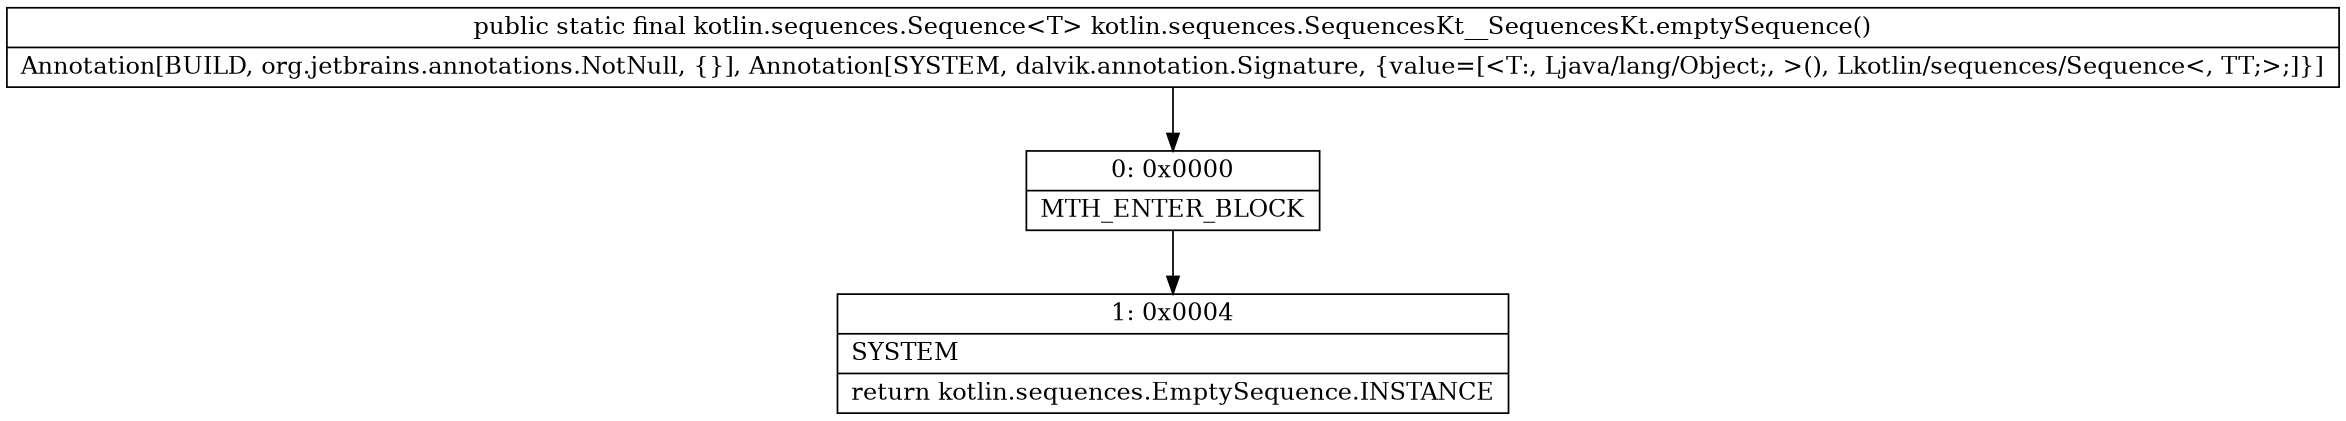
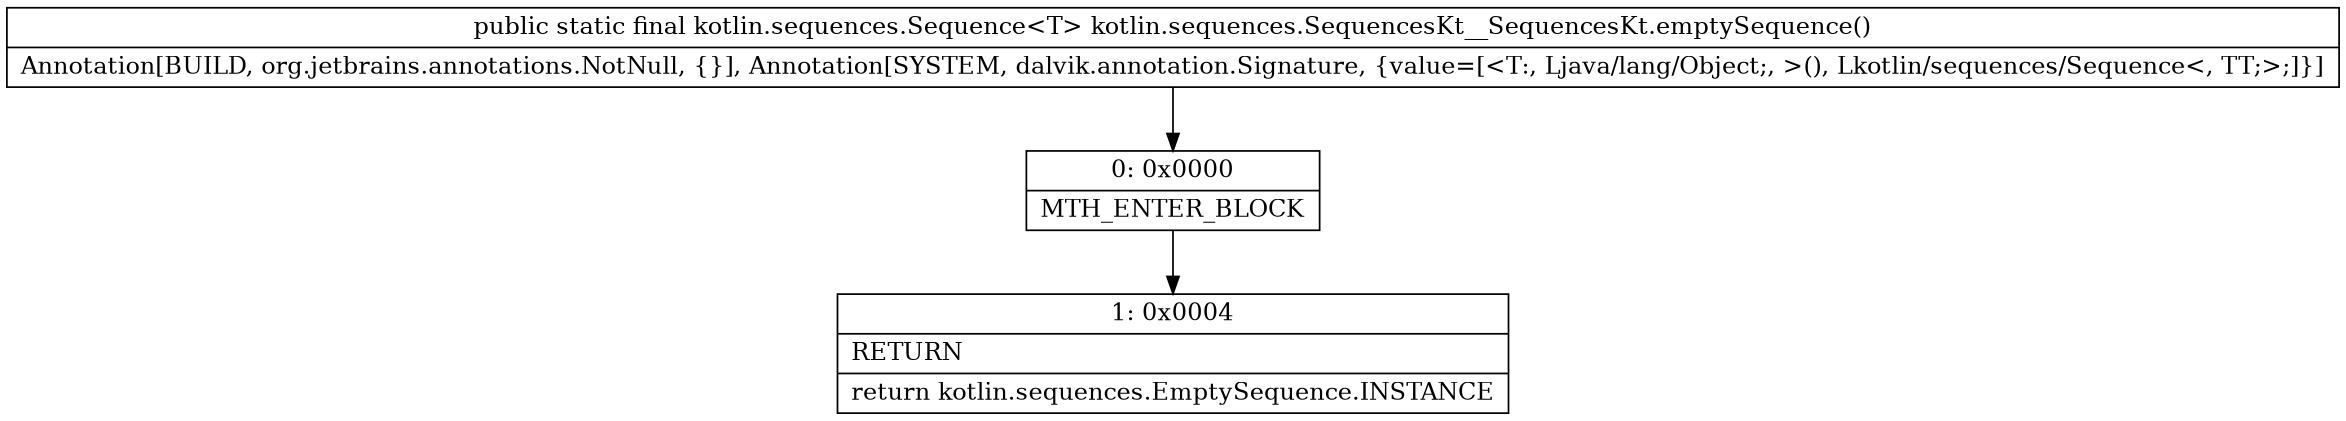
(906, 353) -> (907, 353)
